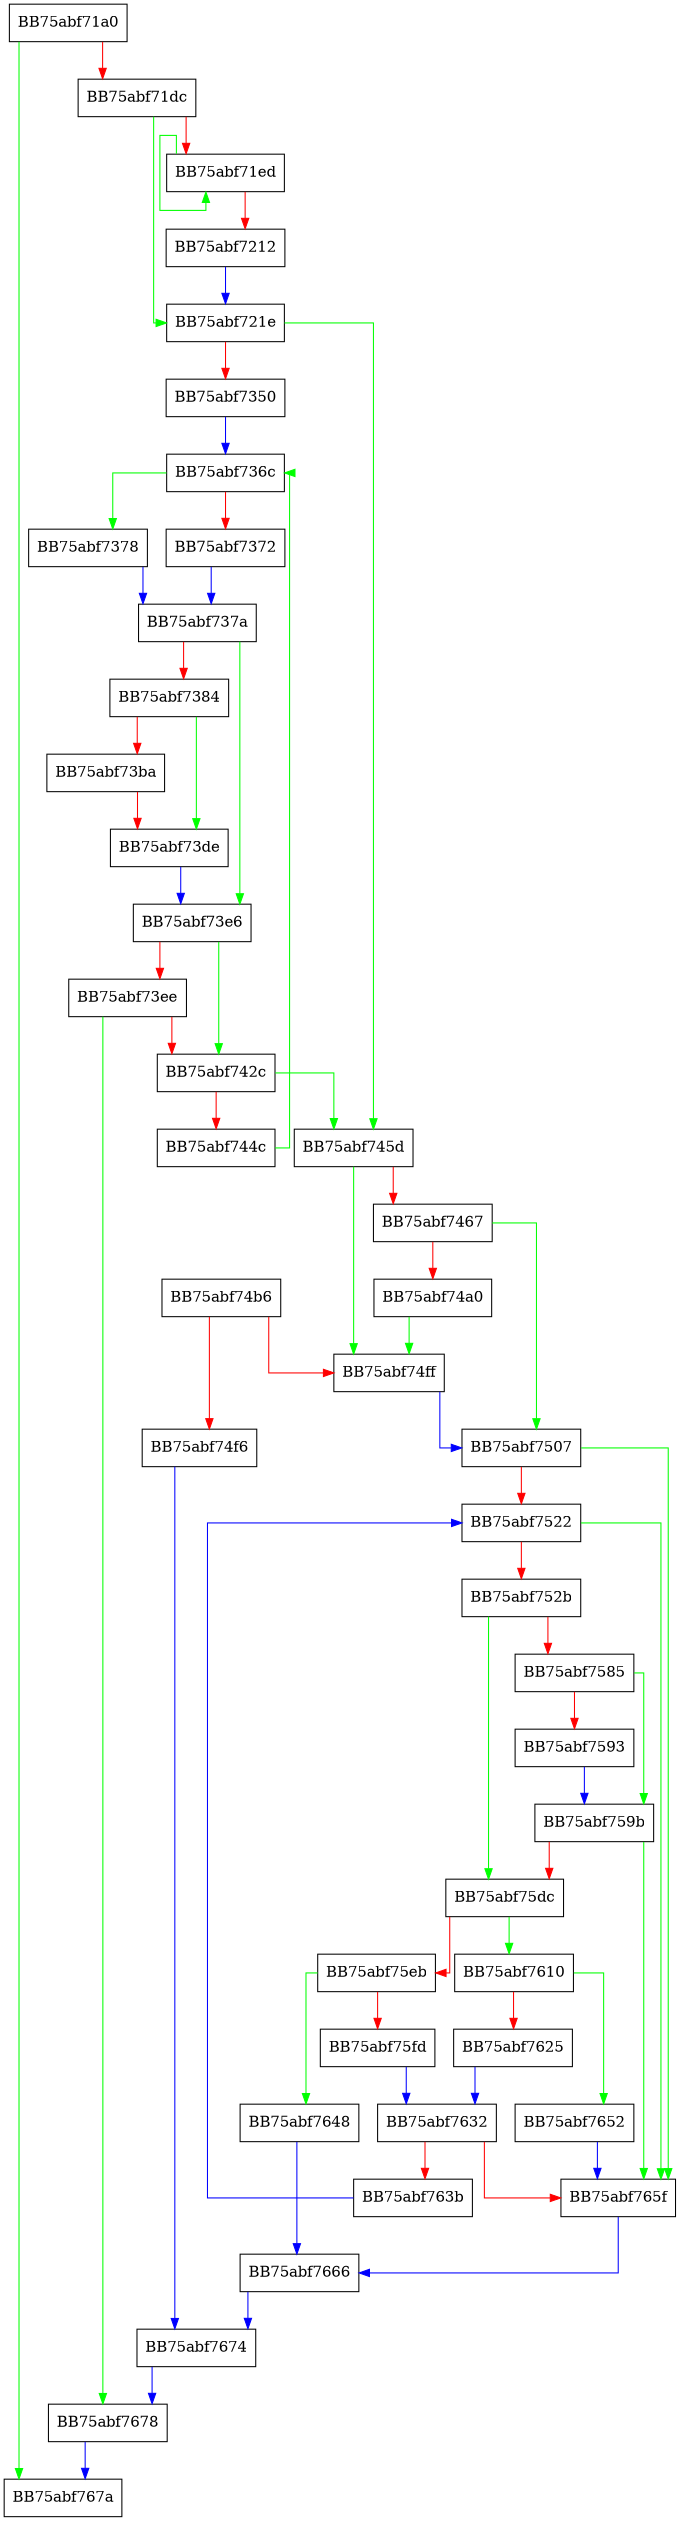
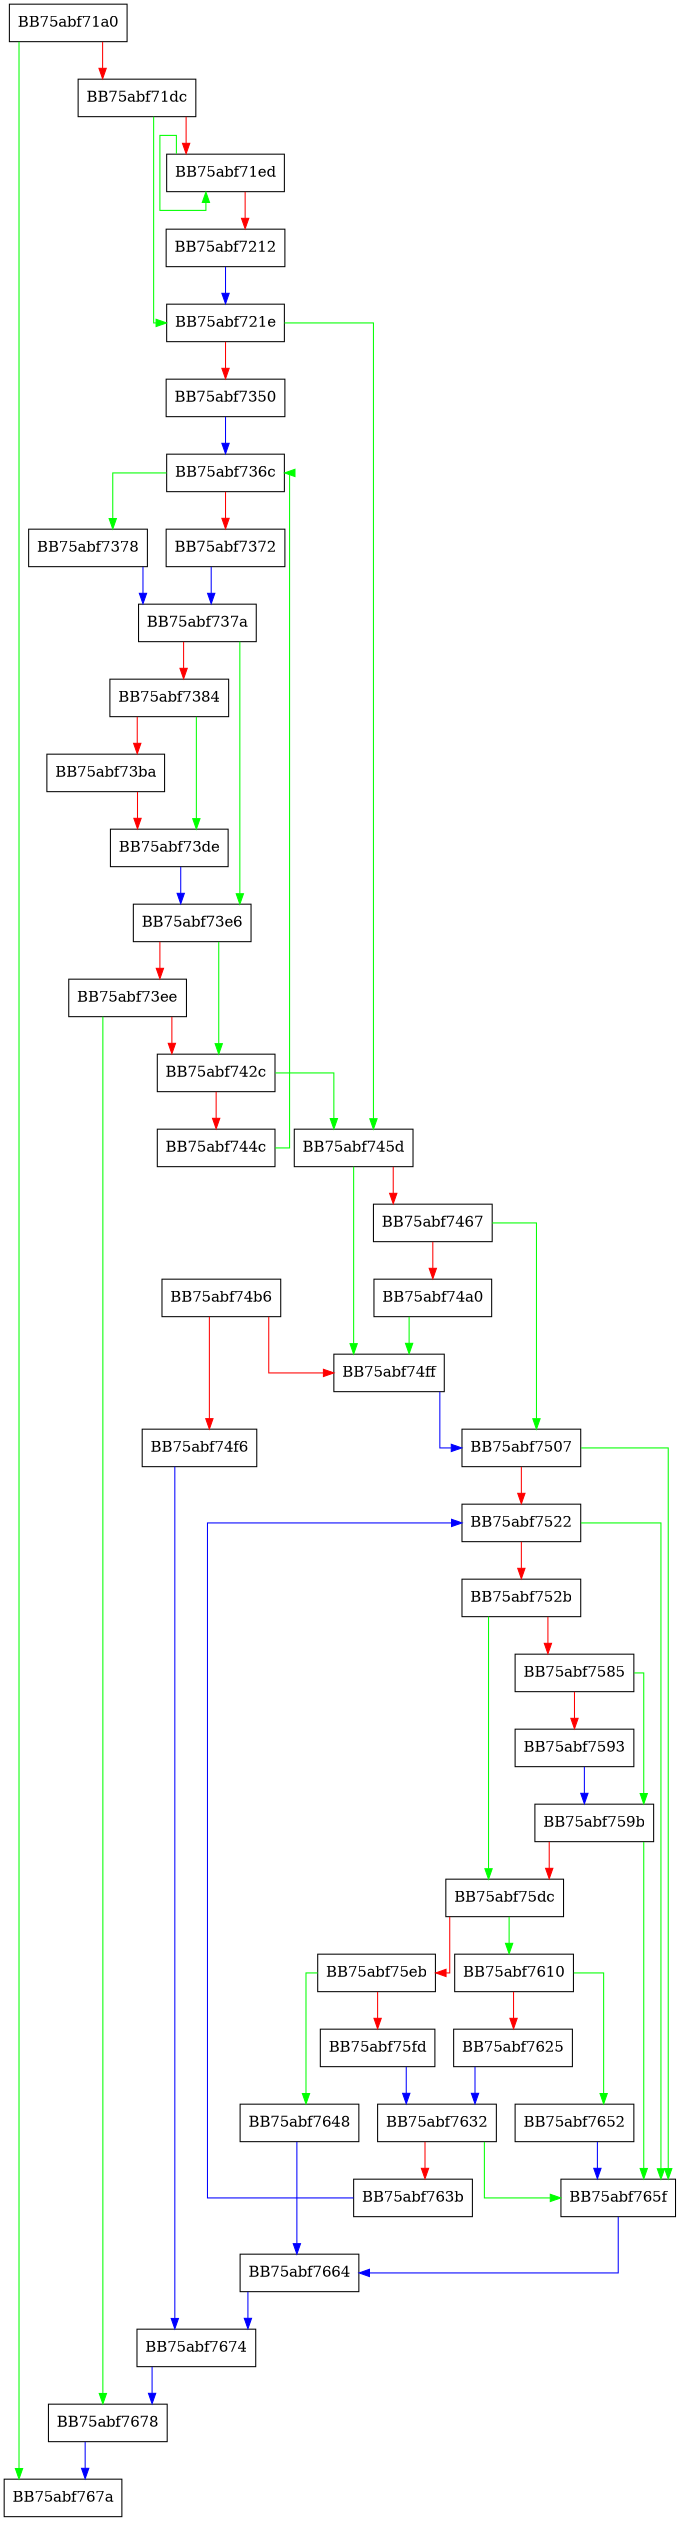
(489, 2198) -> (489, 2198)
(299, 2273) -> (299, 2273)
